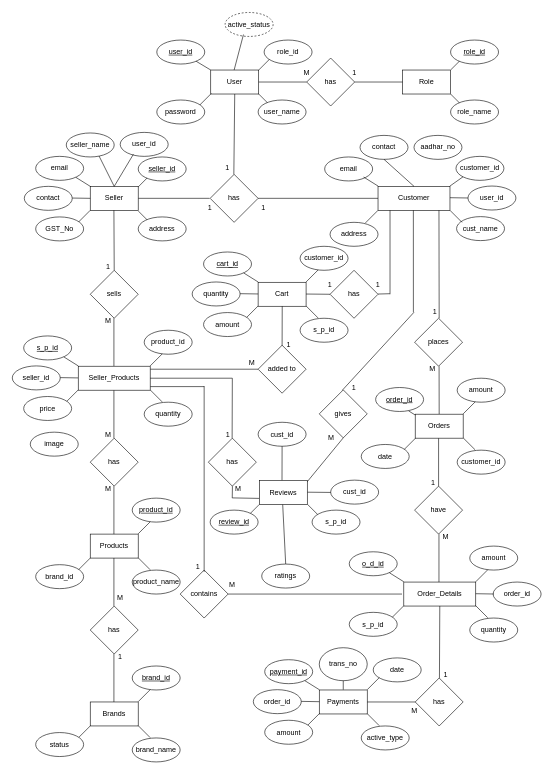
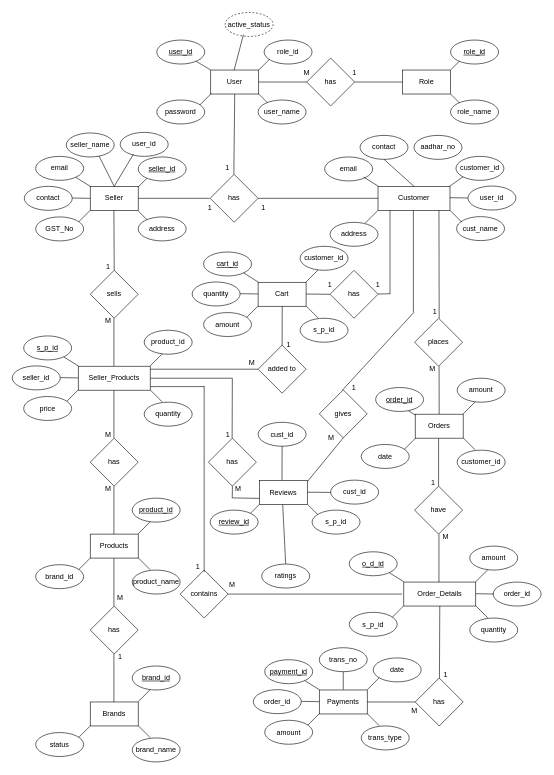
(54, 444) -> none
(344, 665) -> (344, 660)
(386, 738) -> (386, 738)
